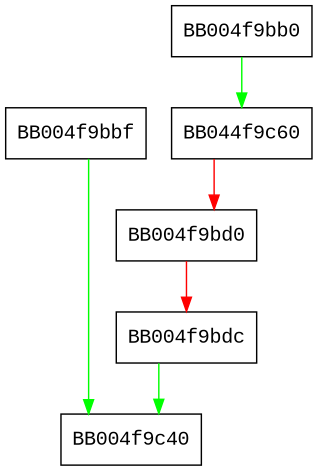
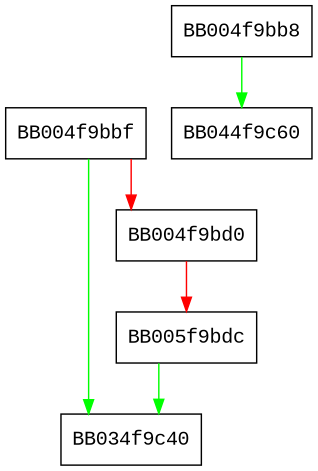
(242, 31) -> (242, 31)
(214, 177) -> (131, 177)
(186, 337) -> (186, 337)
(131, 440) -> (131, 440)
